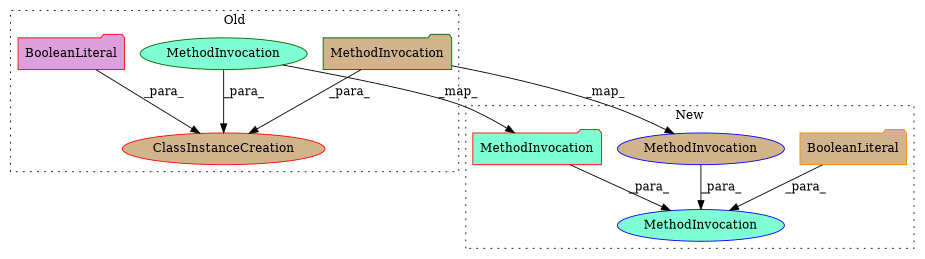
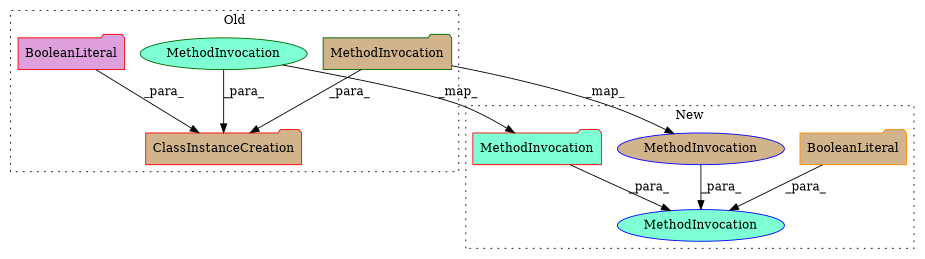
(224, 149) -> (224, 149)
